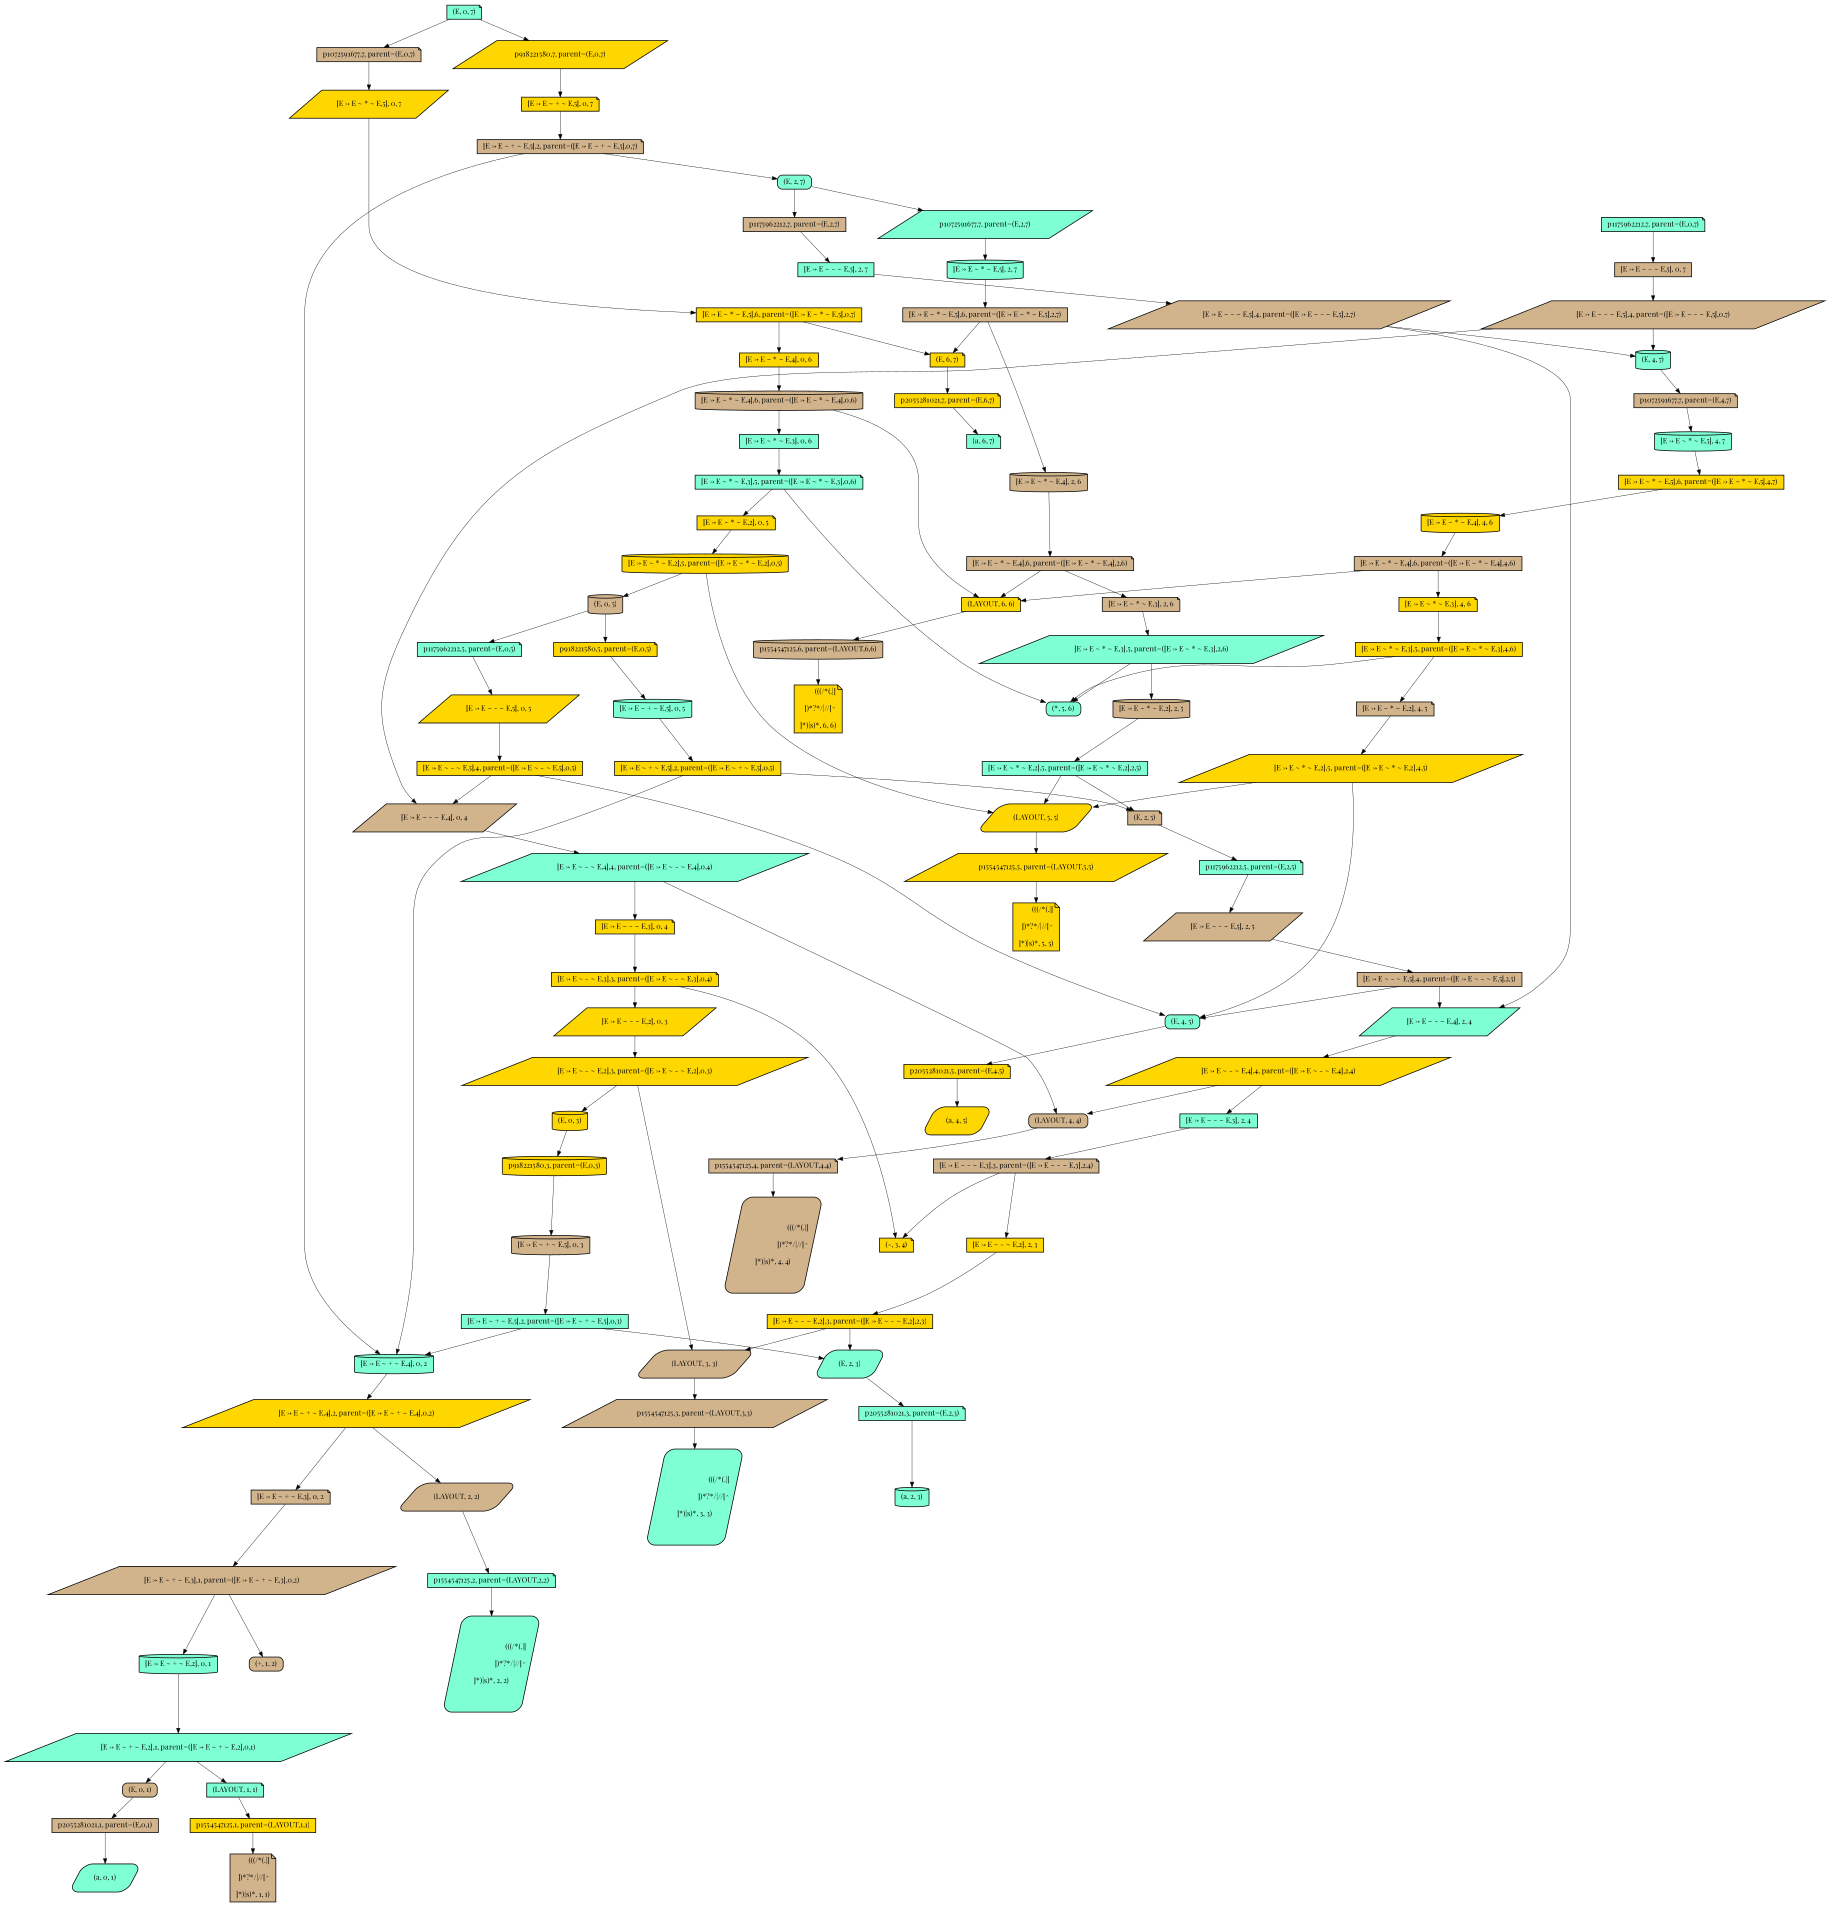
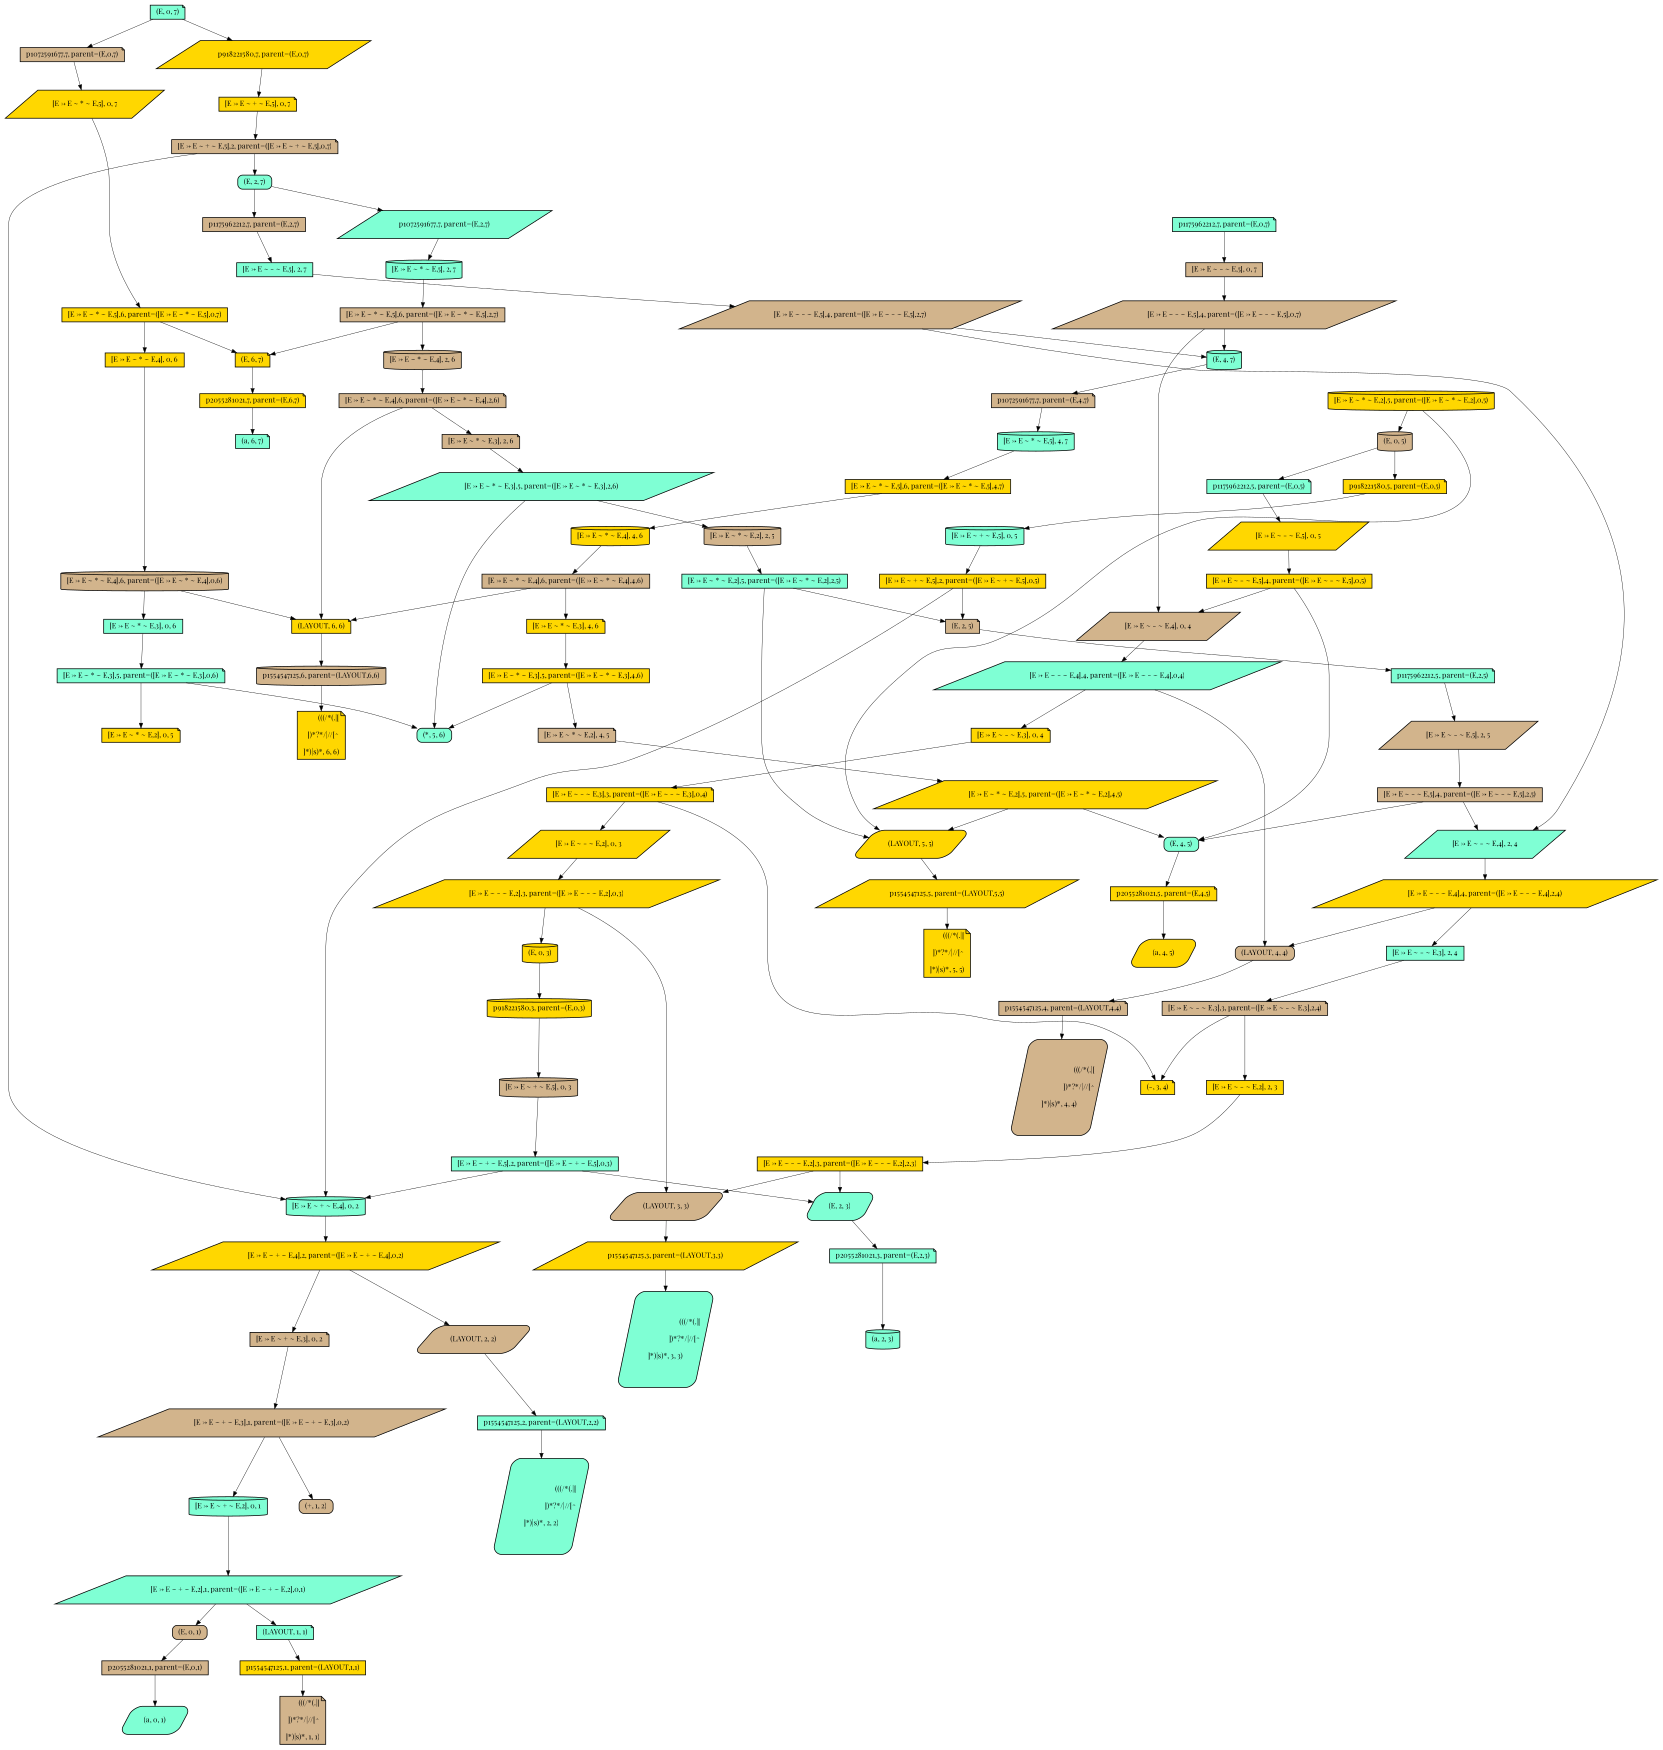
(723, 540) -> none
(695, 1414) -> (666, 1256)
